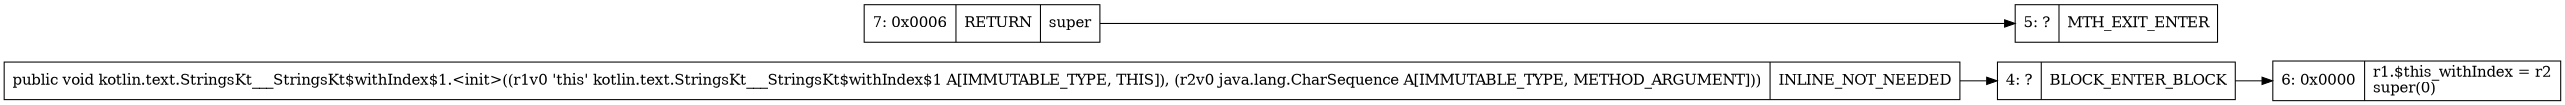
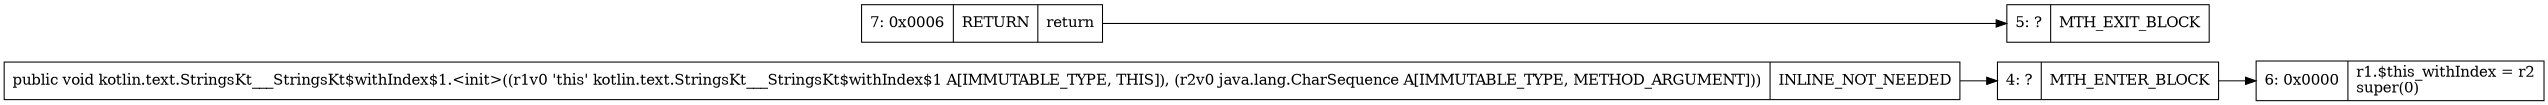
(1070, 23) -> (1070, 23)
(2138, 23) -> (2130, 23)
(2138, 80) -> (2130, 80)
